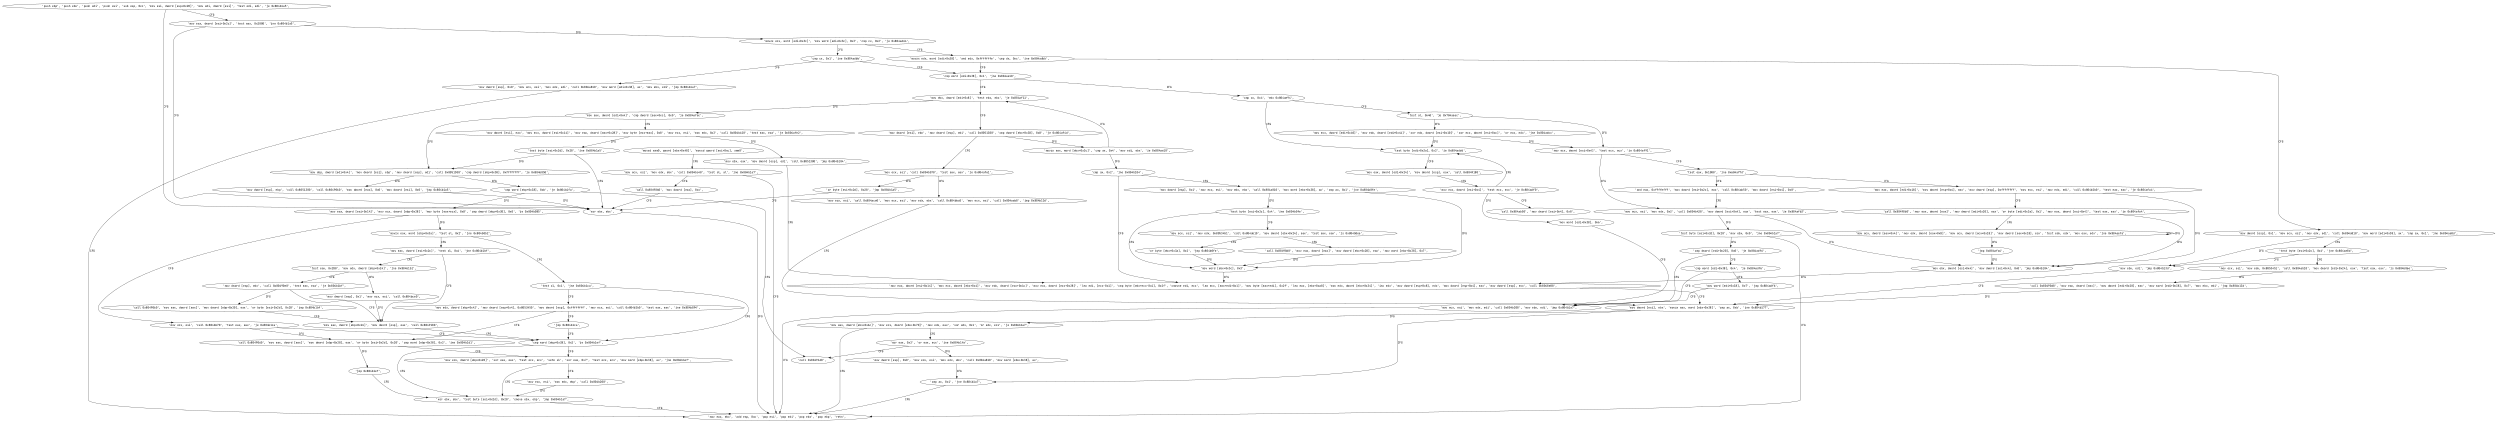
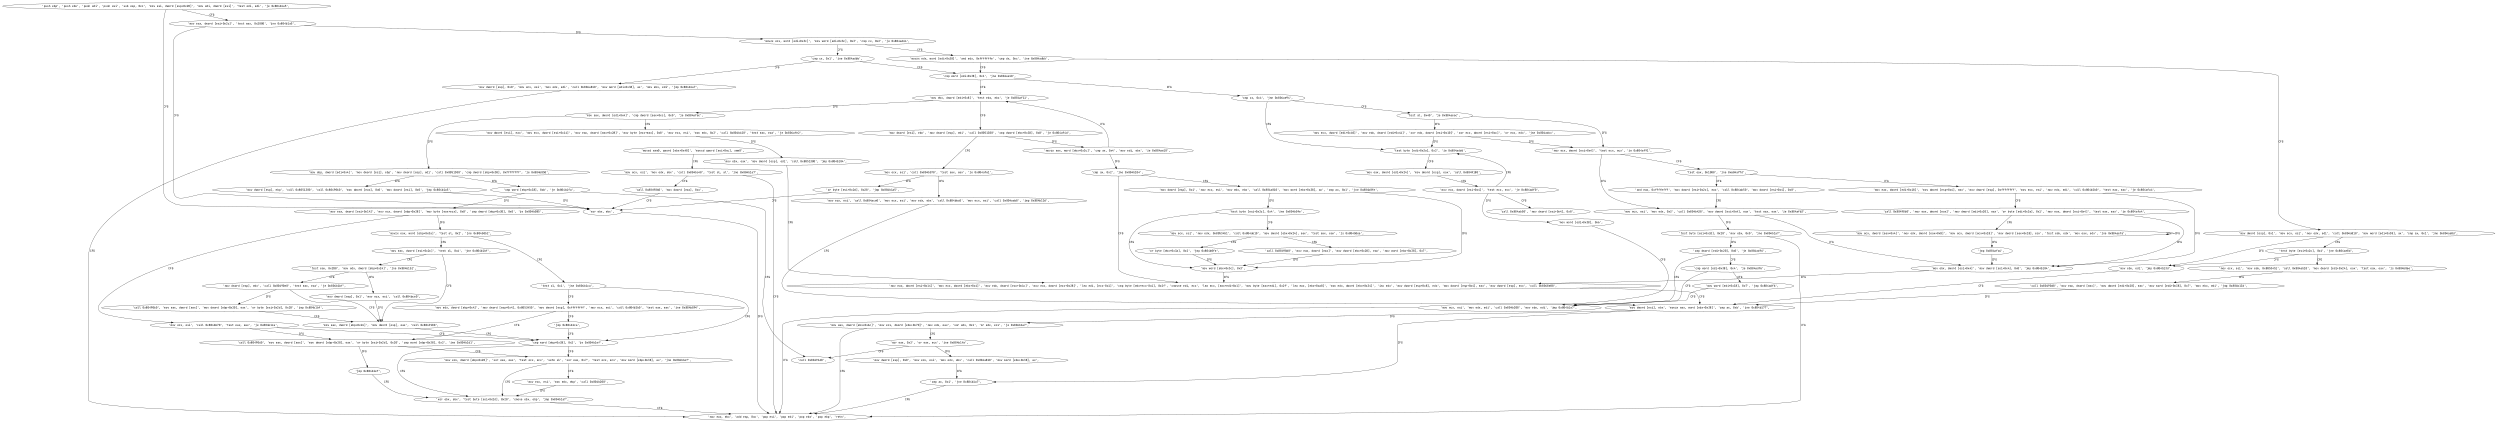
(1268, 98) -> (1268, 98)
(1435, 116) -> (1435, 116)
(567, 151) -> none
